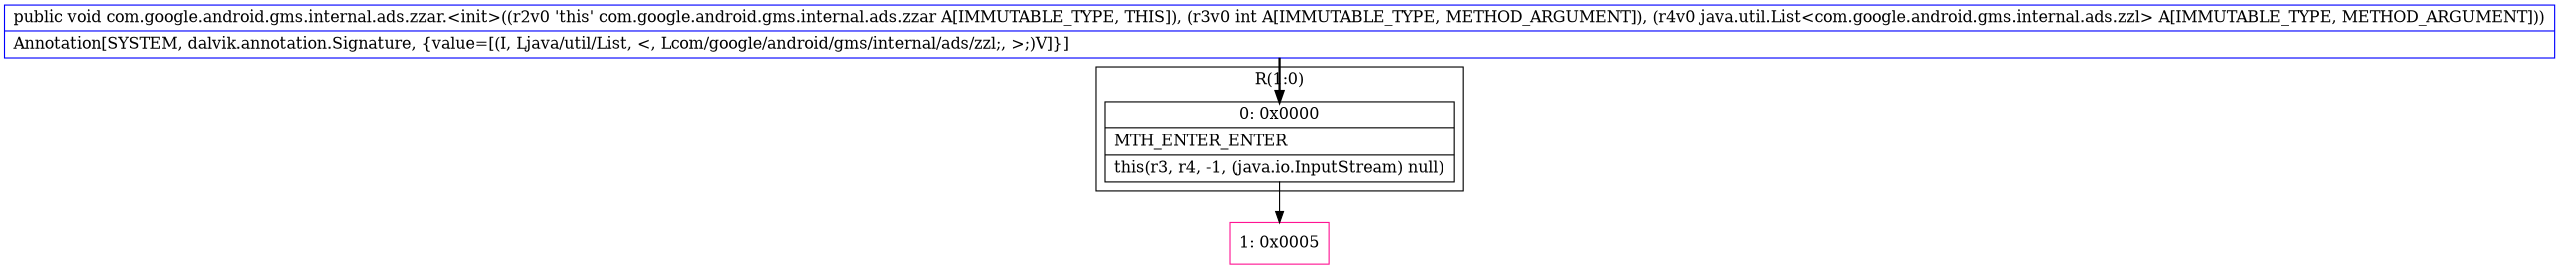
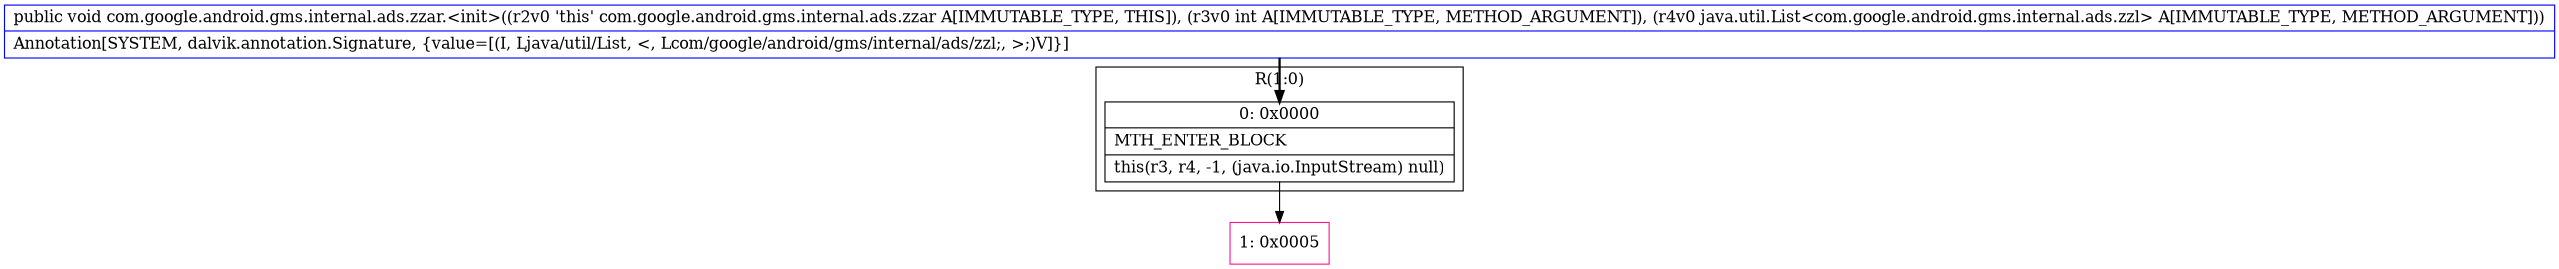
(1201, 141) -> (1201, 141)
